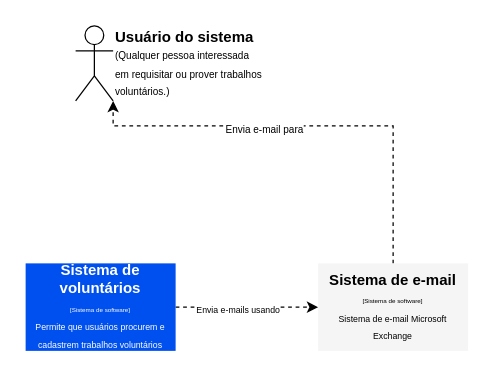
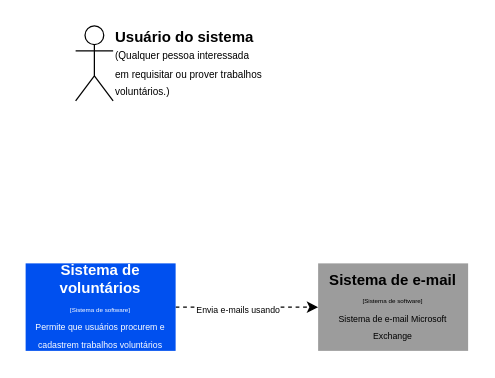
(313, 126) -> none
(393, 307) -> (393, 307)
